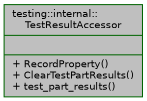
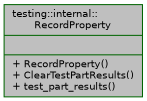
(73, 25) -> (73, 25)
